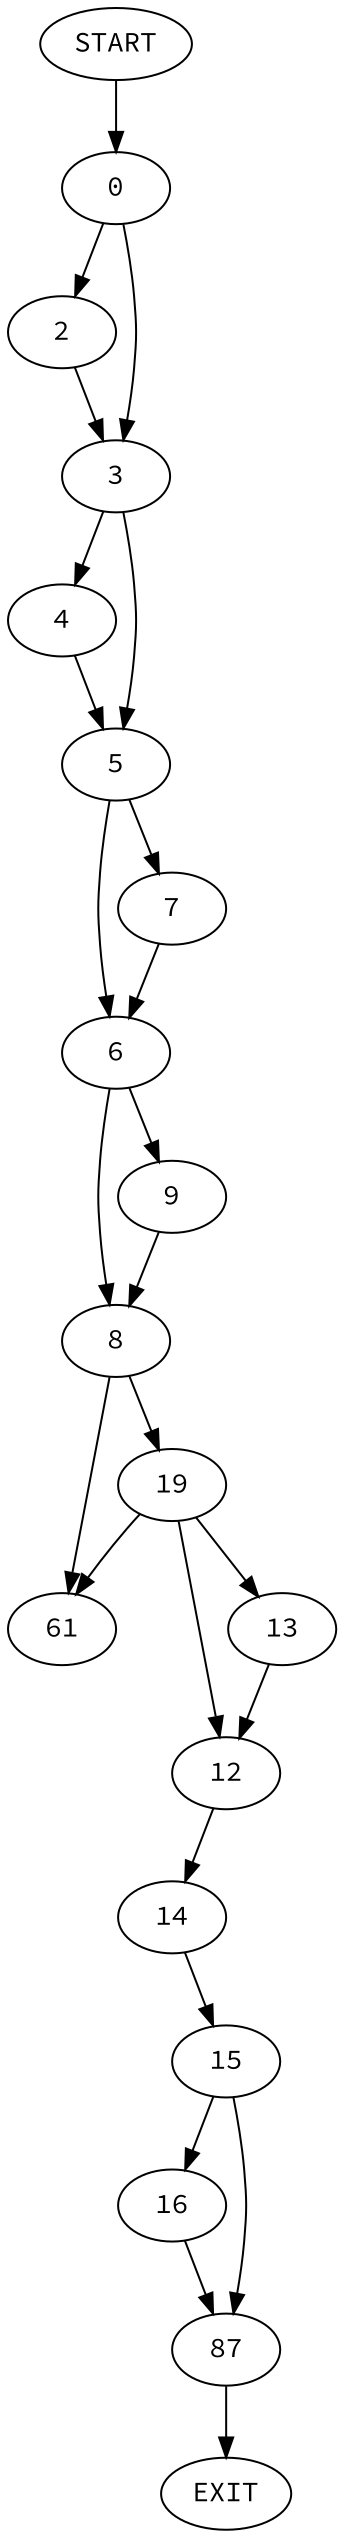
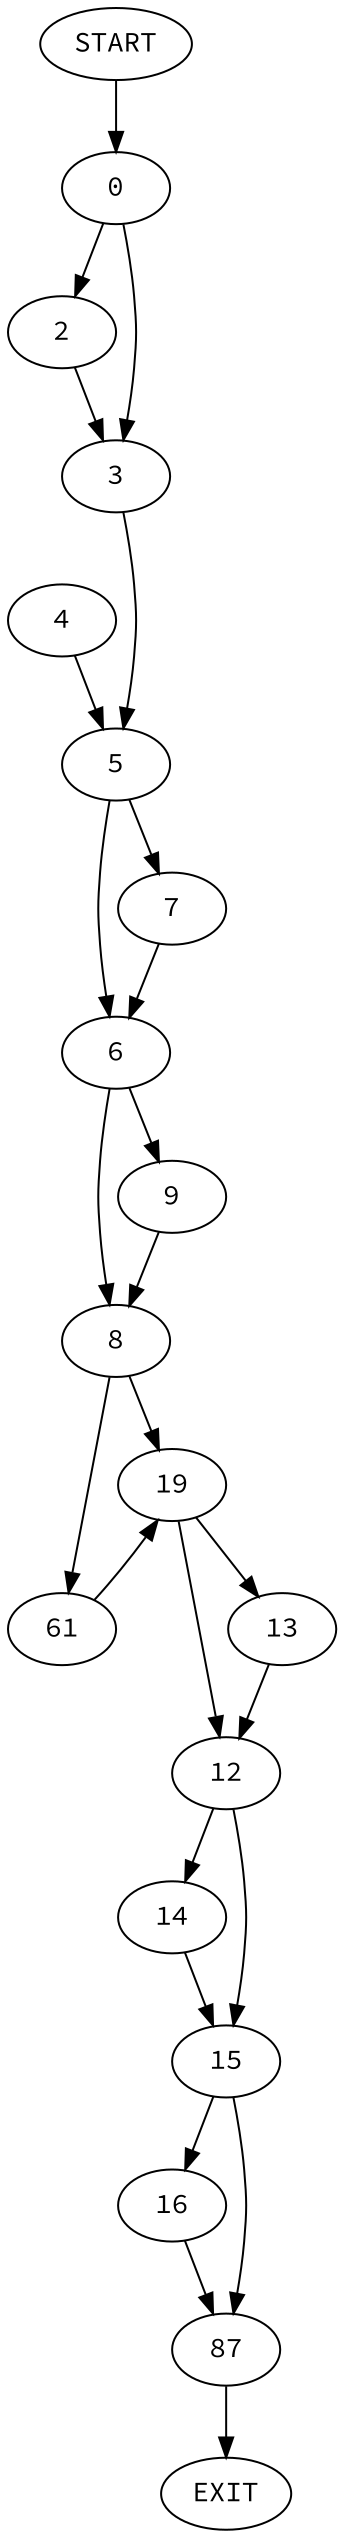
(93, 539) -> none
(113, 1545) -> (121, 1569)
none -> (246, 1907)
